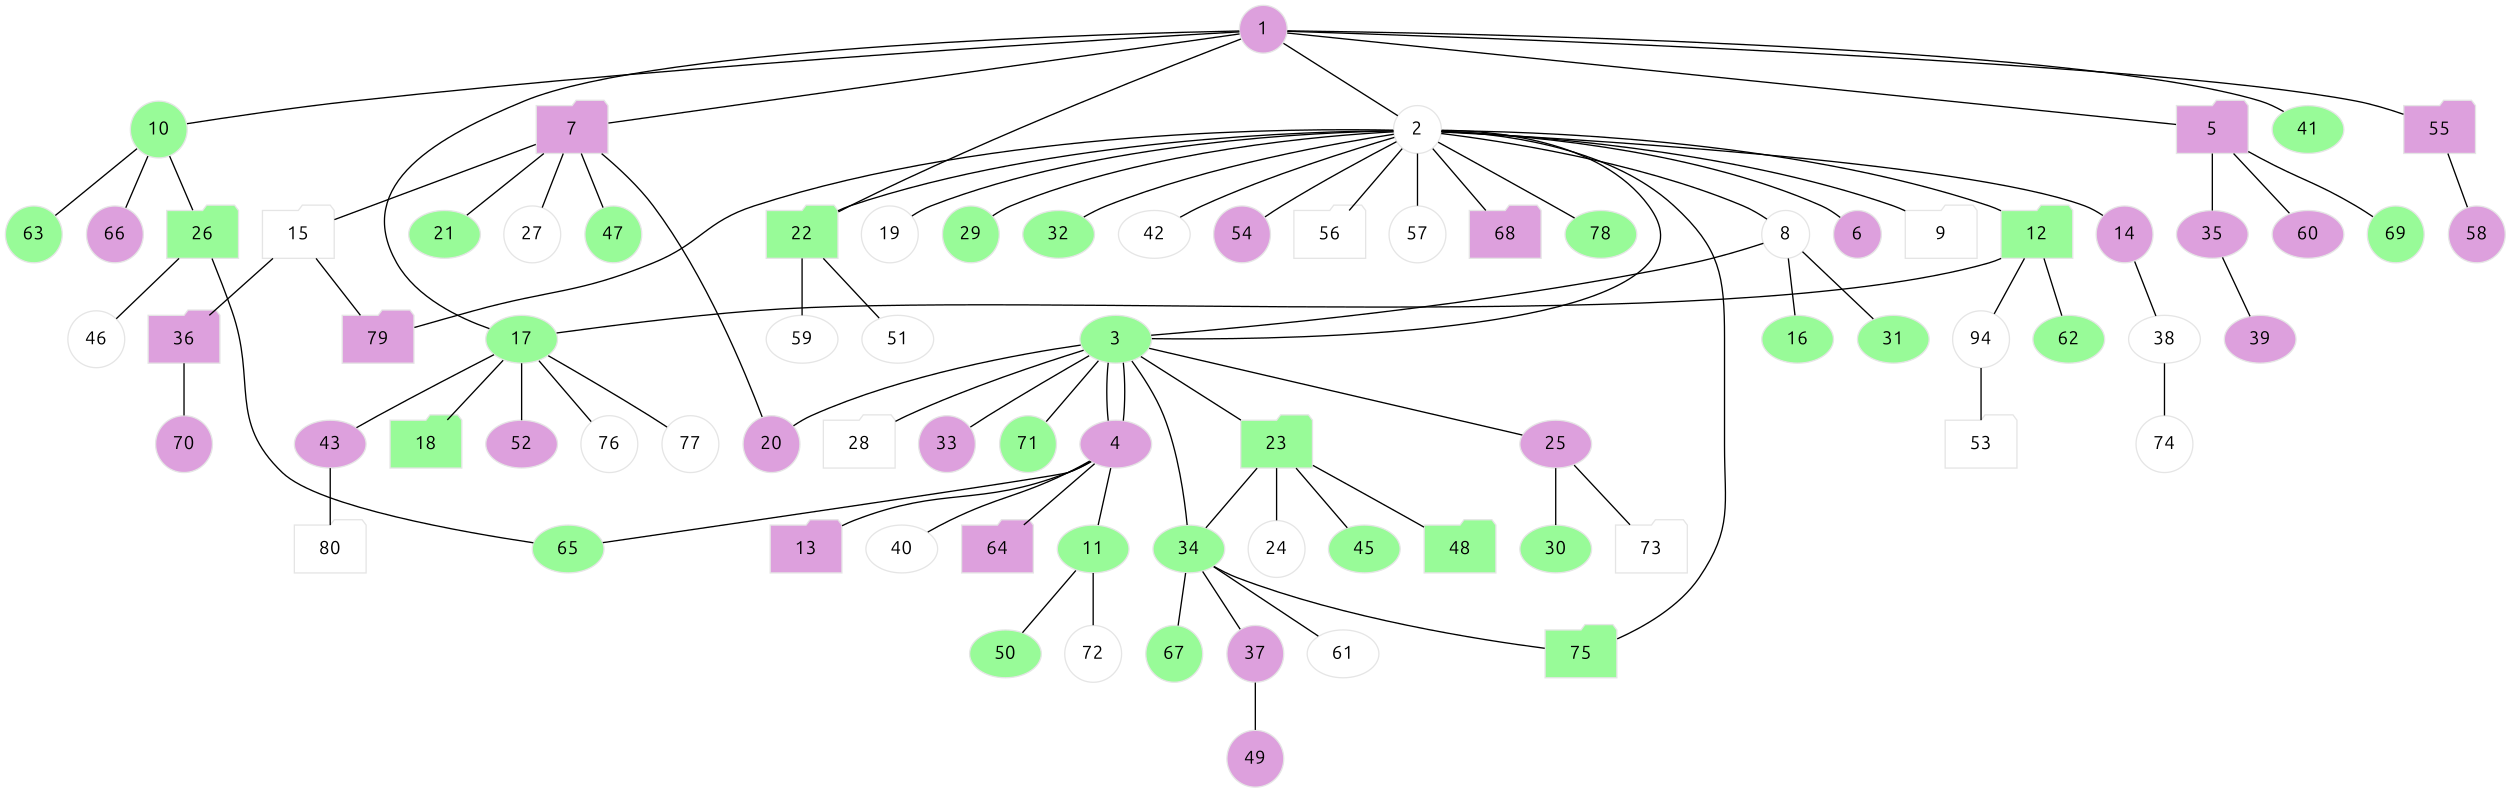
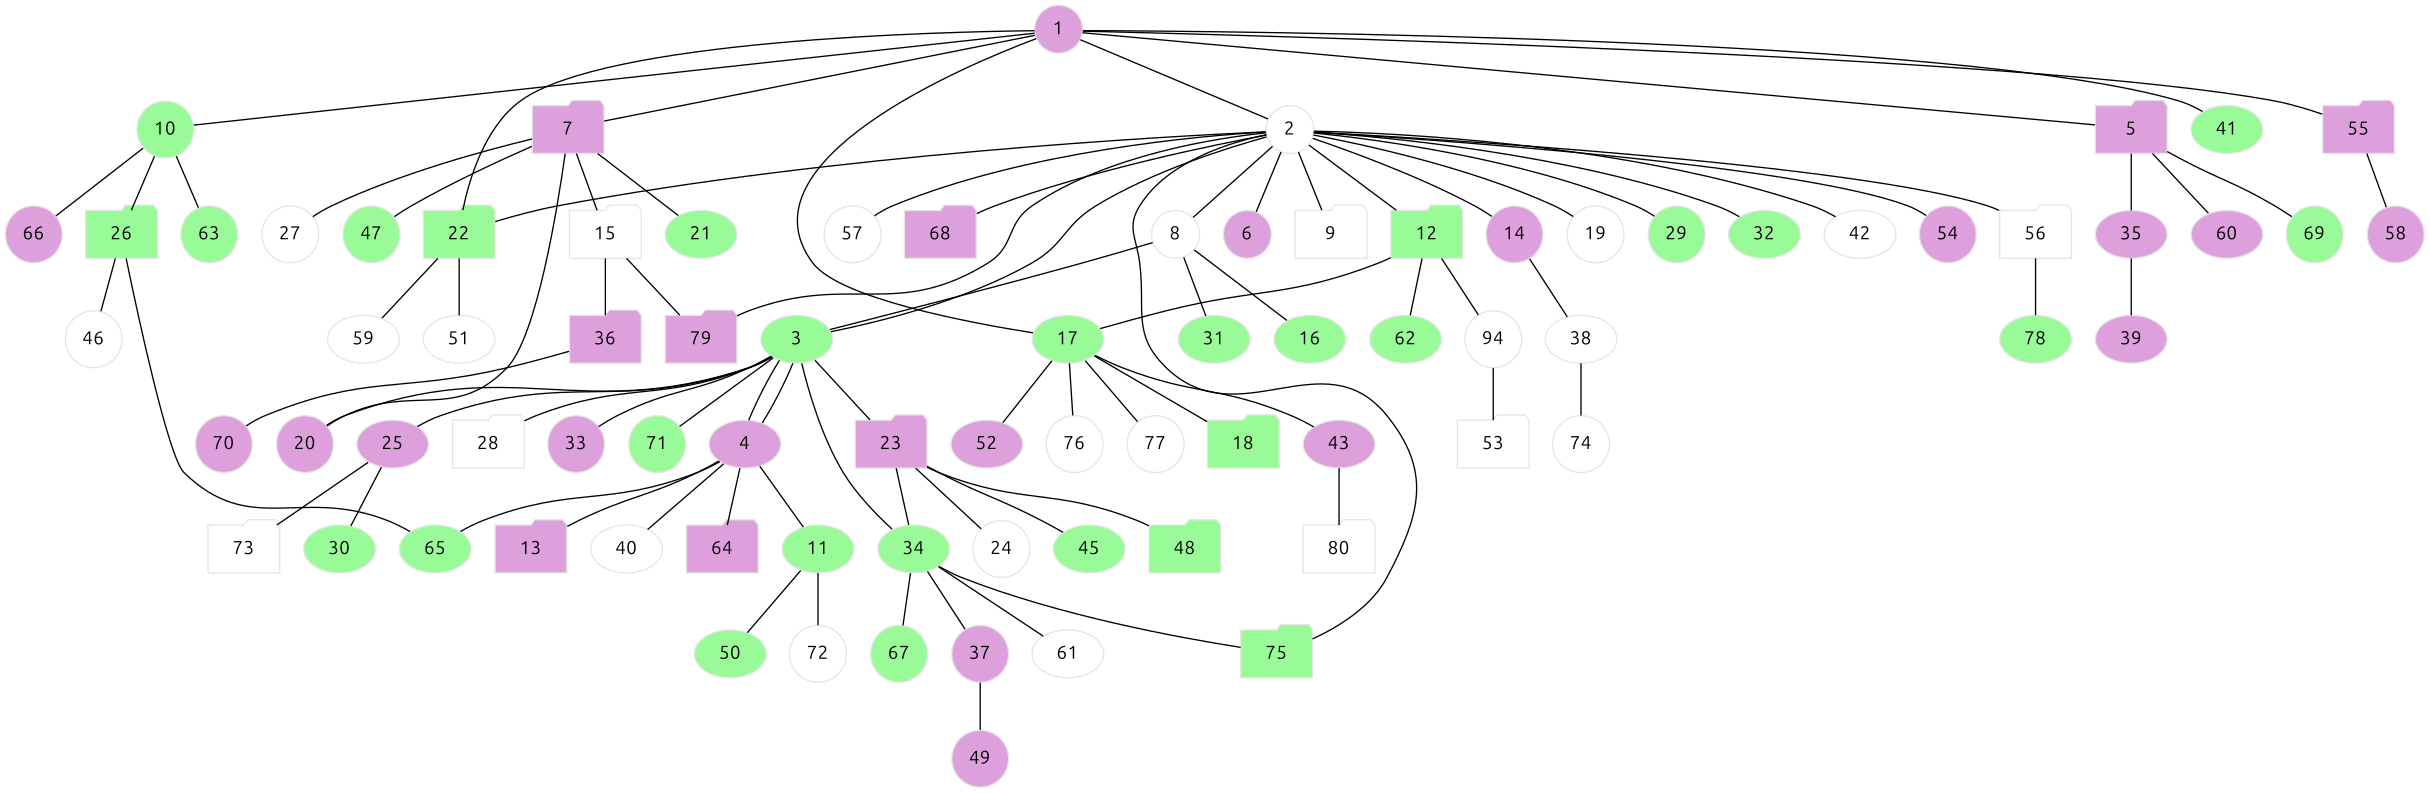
(1507, 180) -> (2035, 287)
(1277, 444) -> (891, 444)
